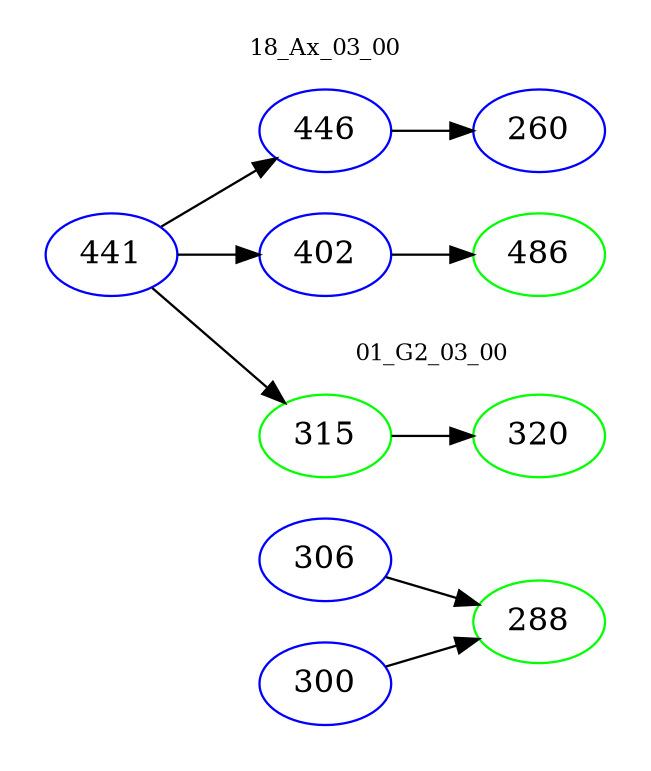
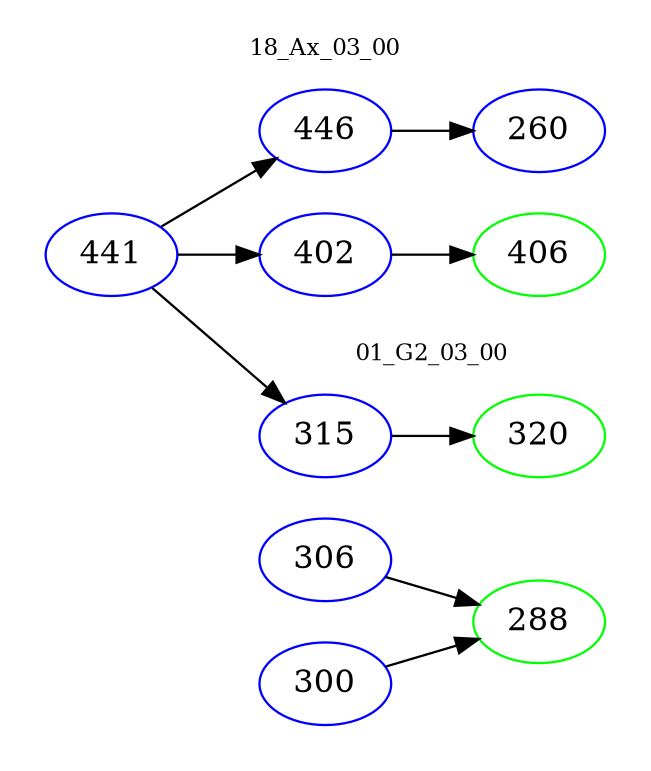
(539, 255) -> (539, 255)
(325, 436) -> (325, 436)
